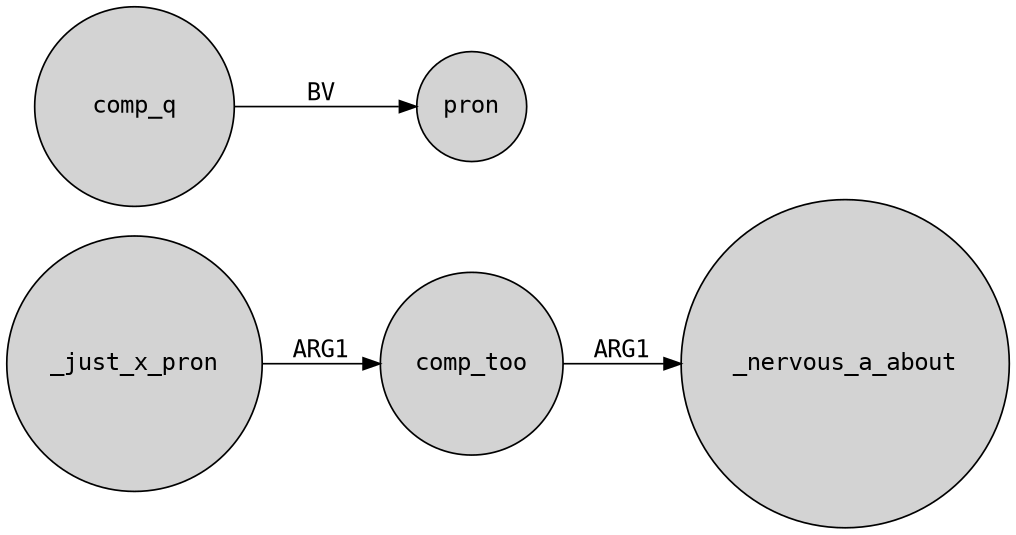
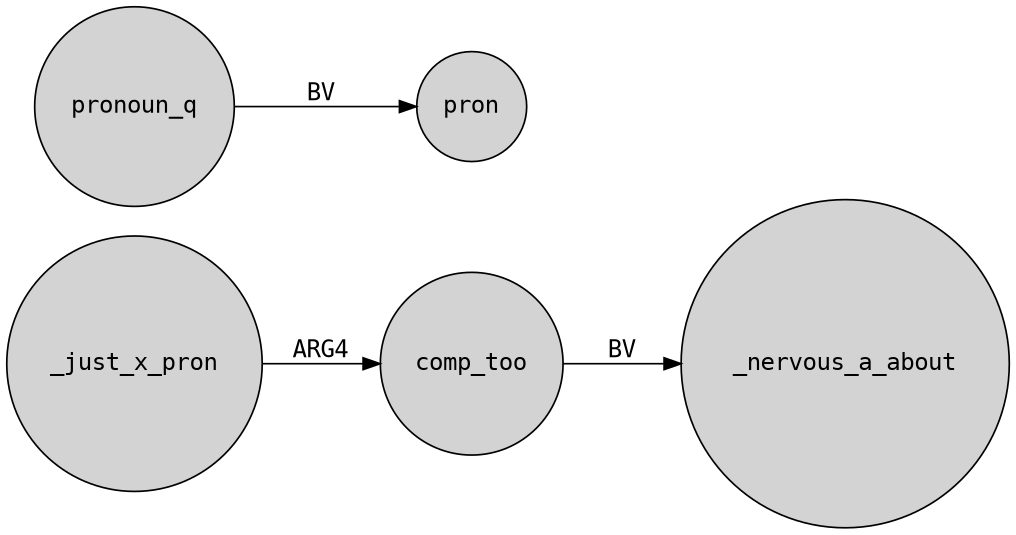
(134, 107) -> (134, 107)
(321, 351) -> (321, 351)
(622, 351) -> (622, 351)
